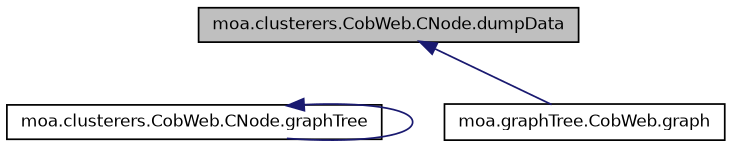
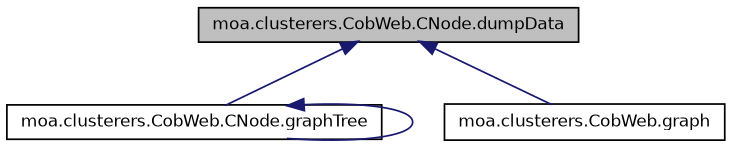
none -> (284, 77)
(585, 122) -> (585, 122)
